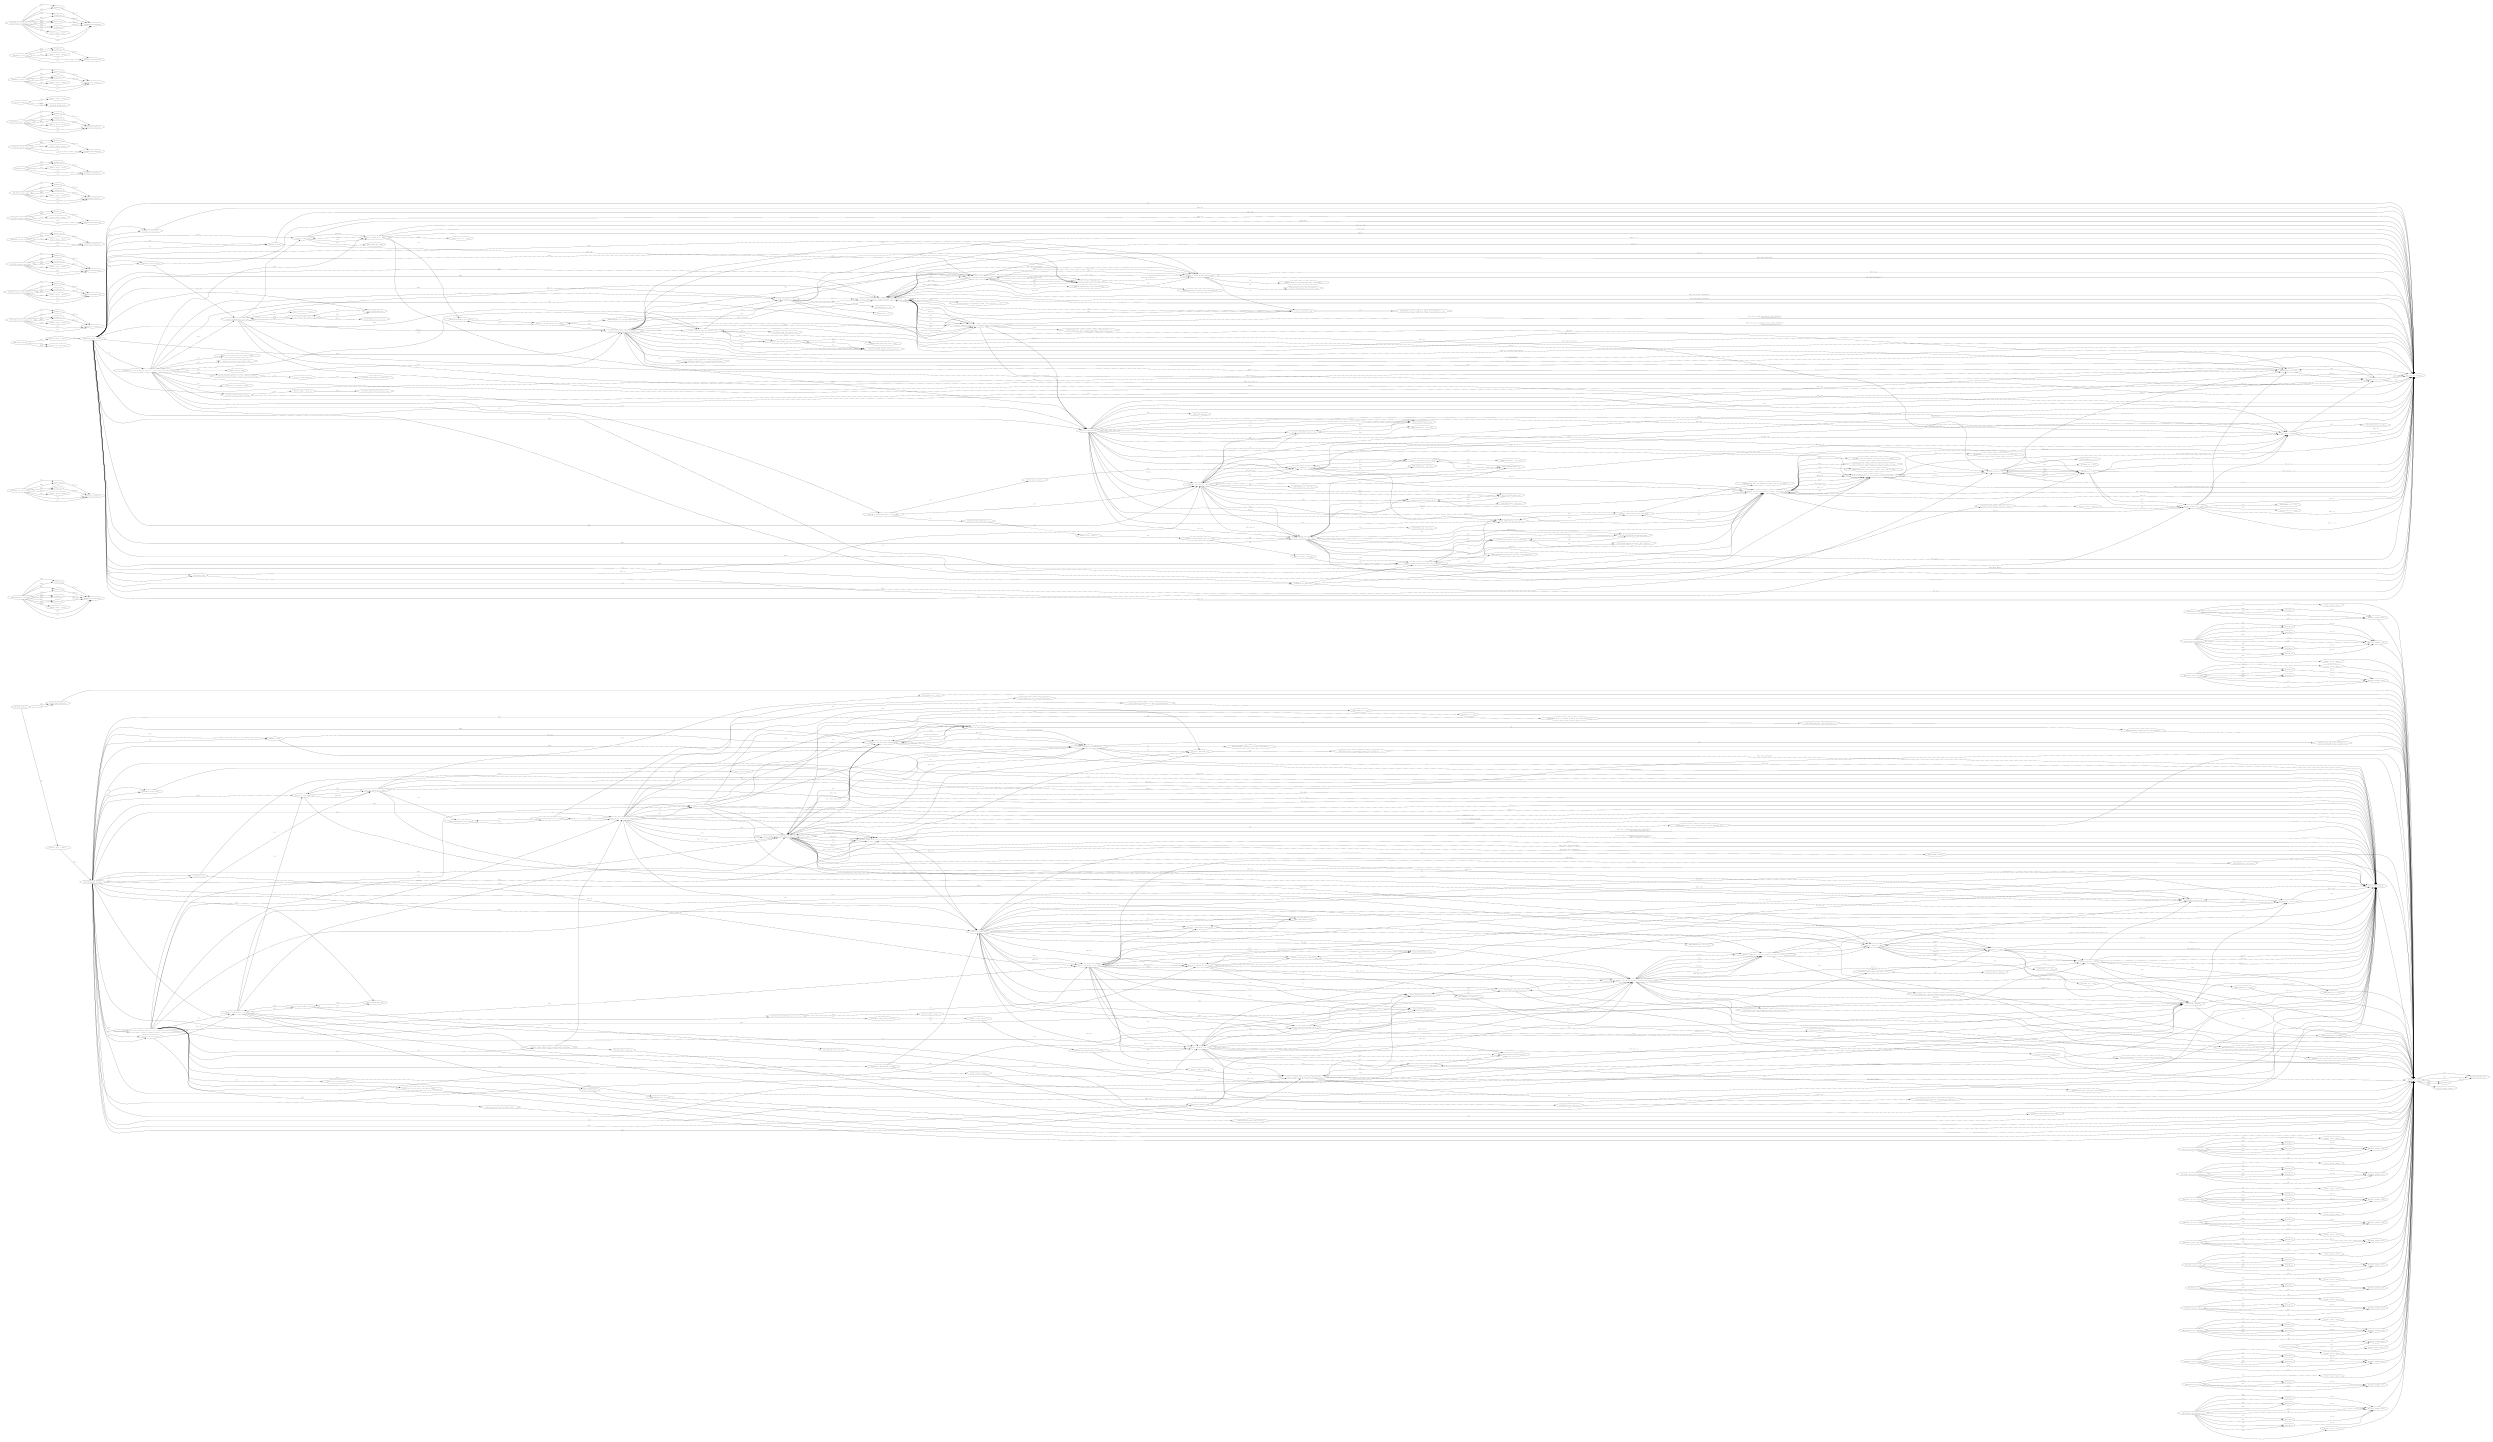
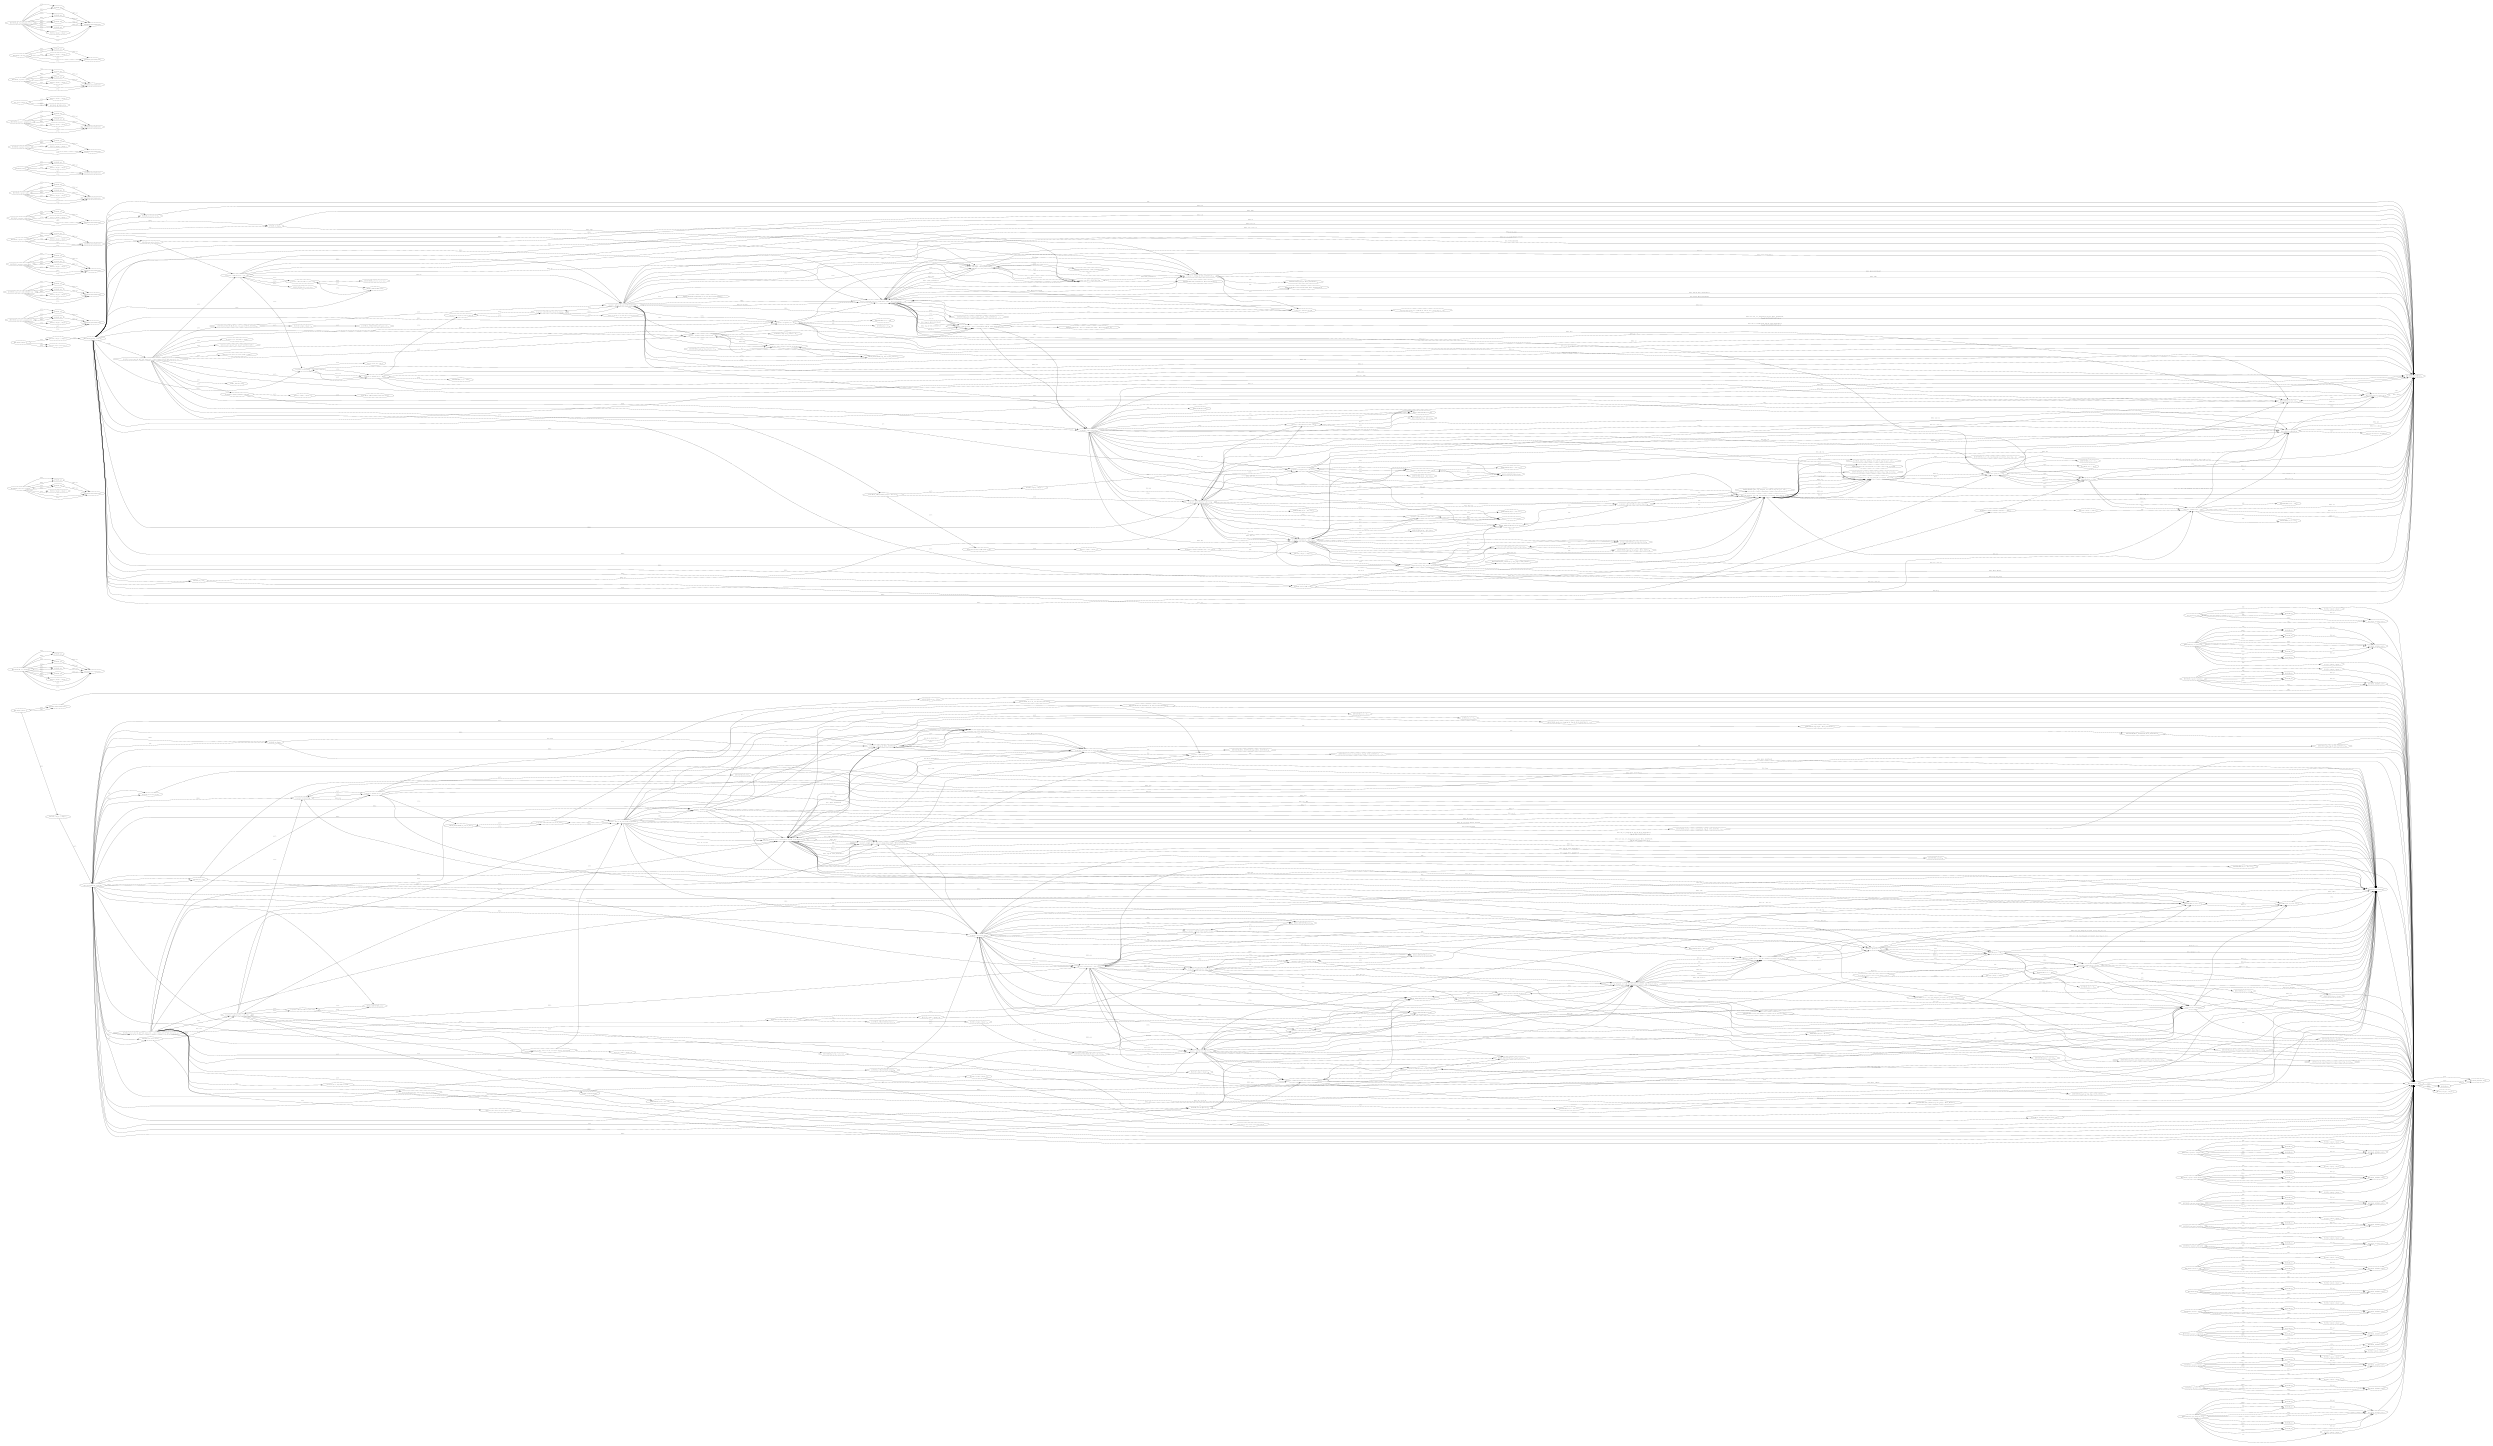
(837, 340) -> (746, 349)
